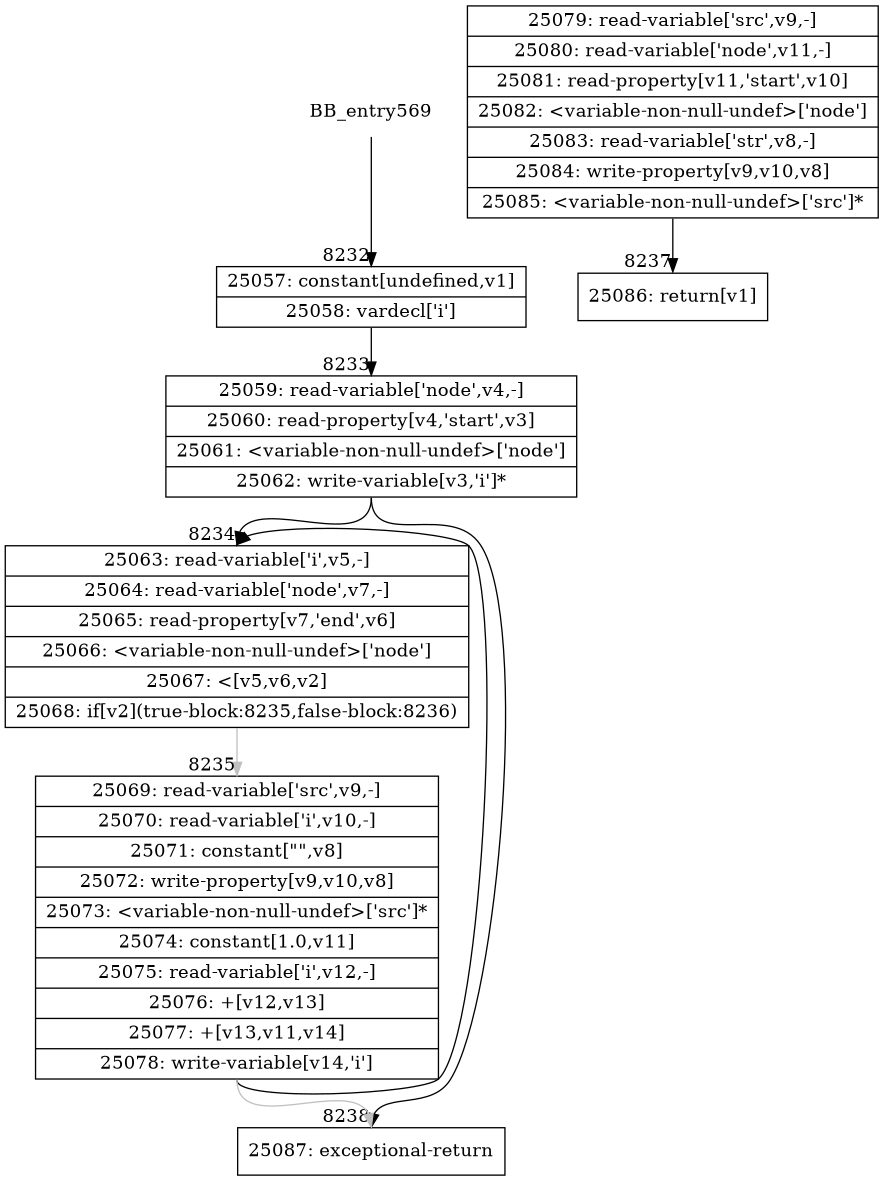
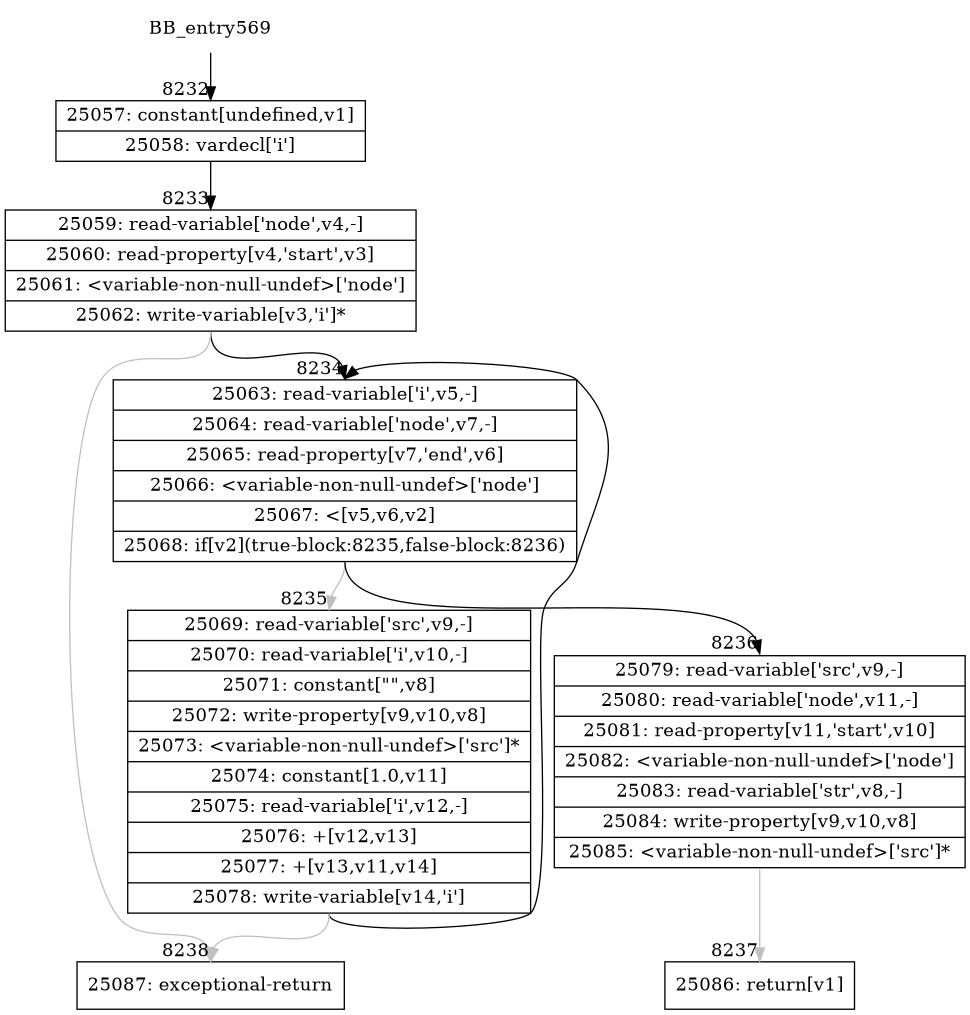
(673, 239) -> (760, 909)
none -> (535, 608)
(503, 792) -> (70, 633)
